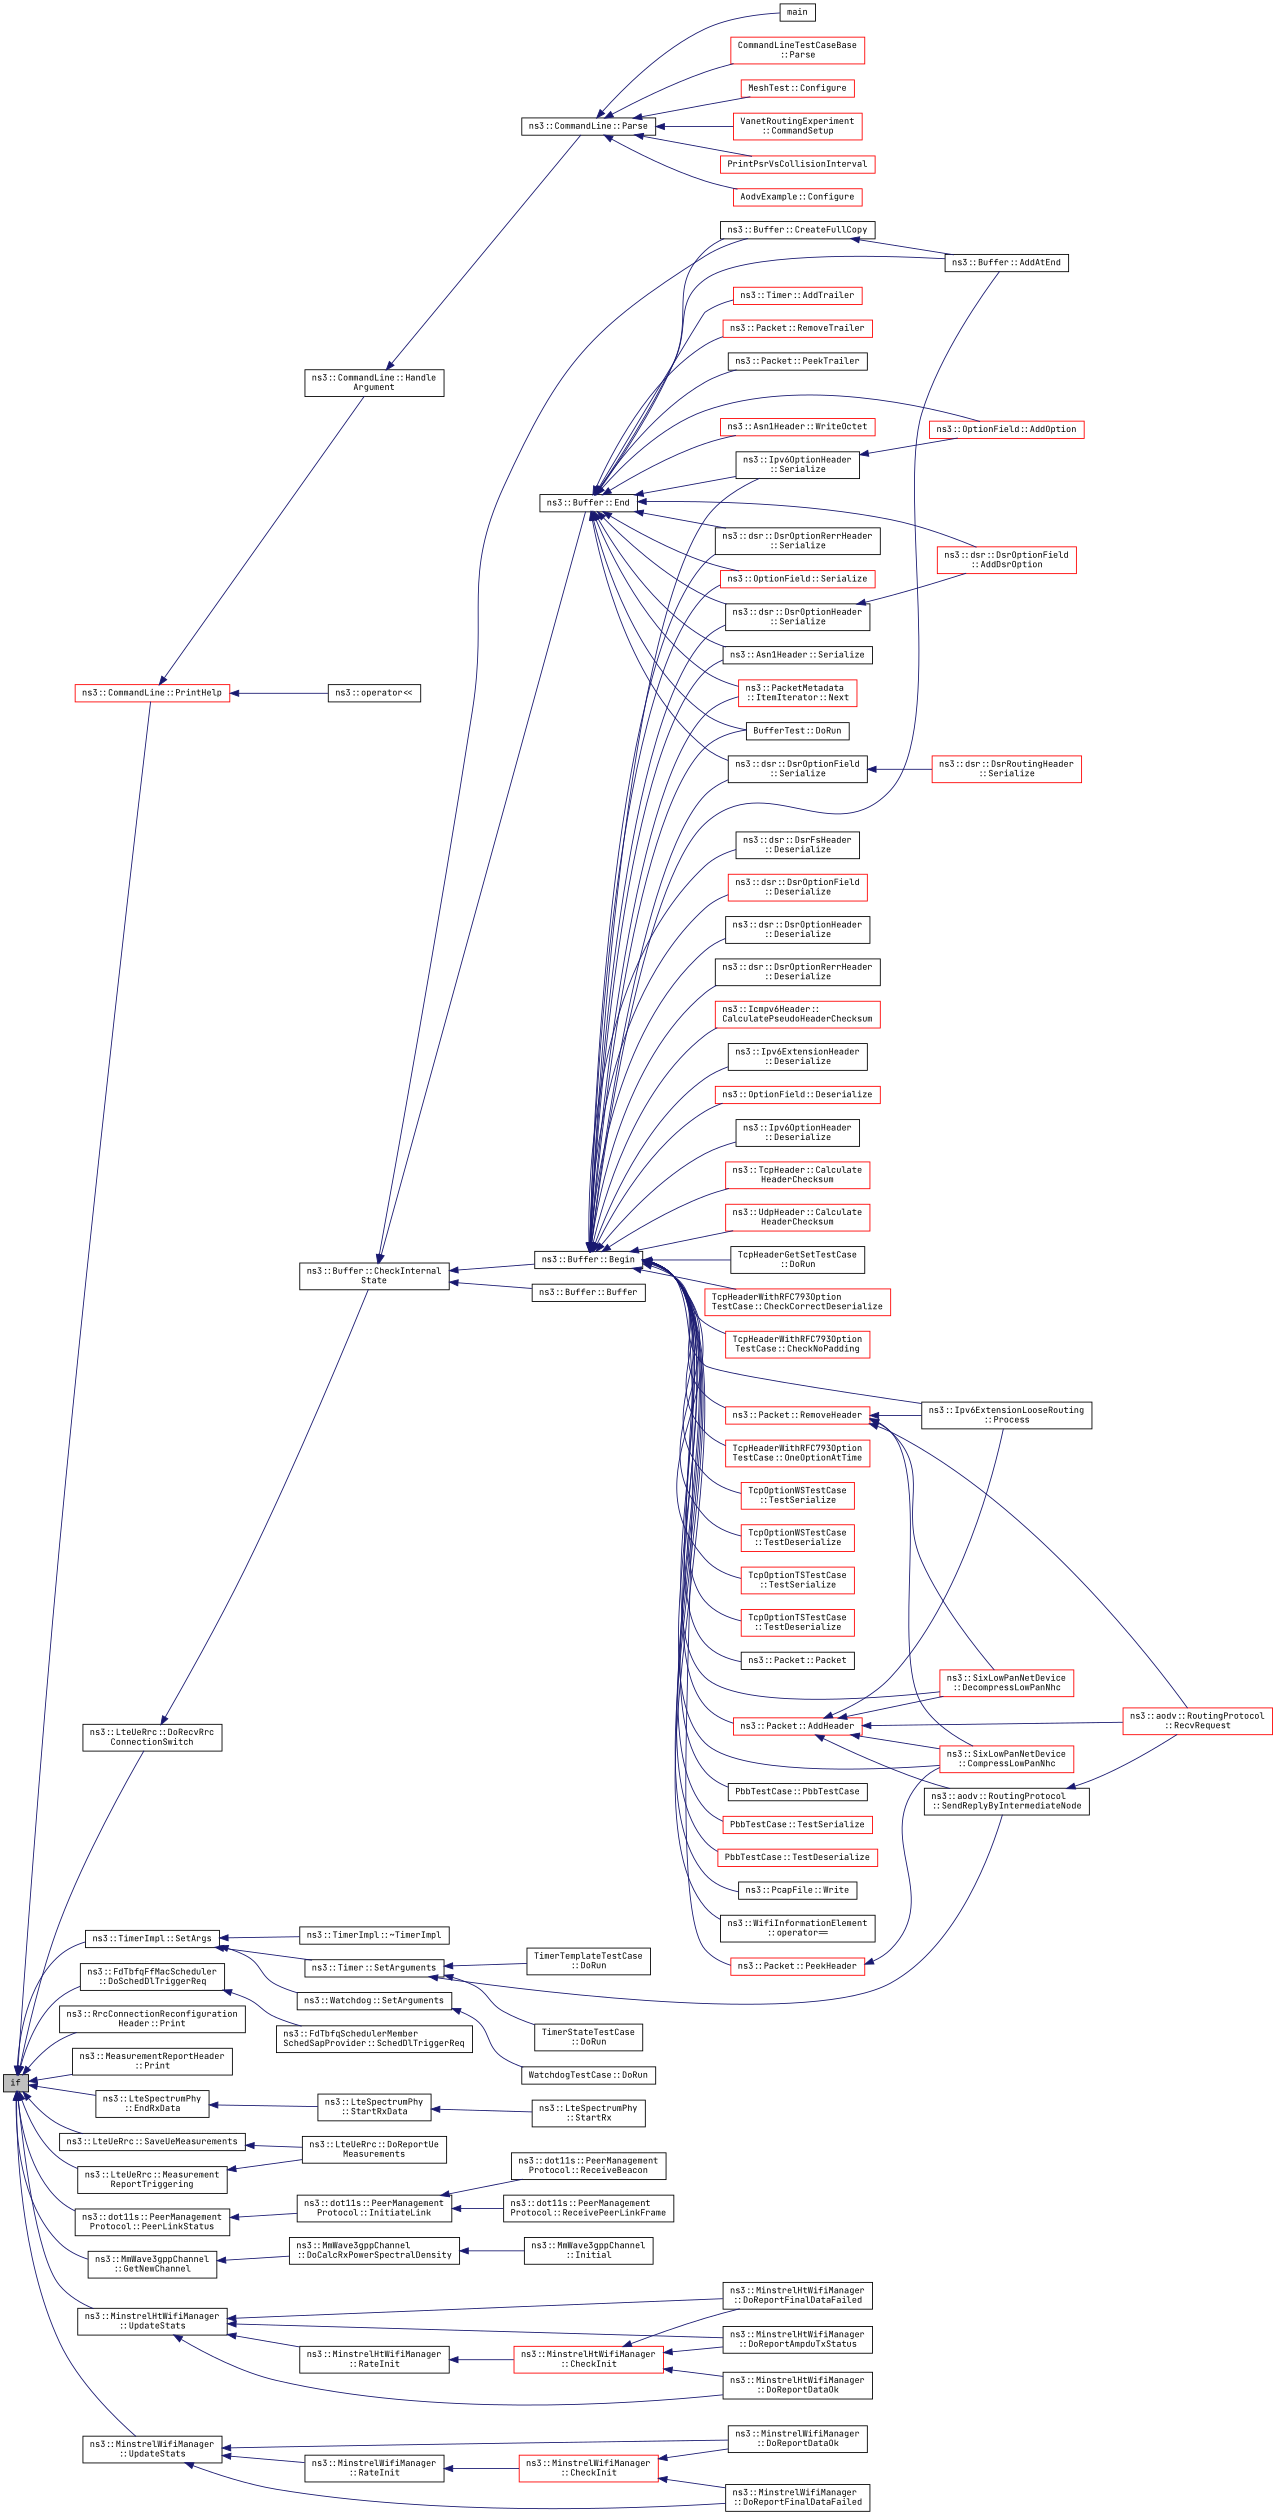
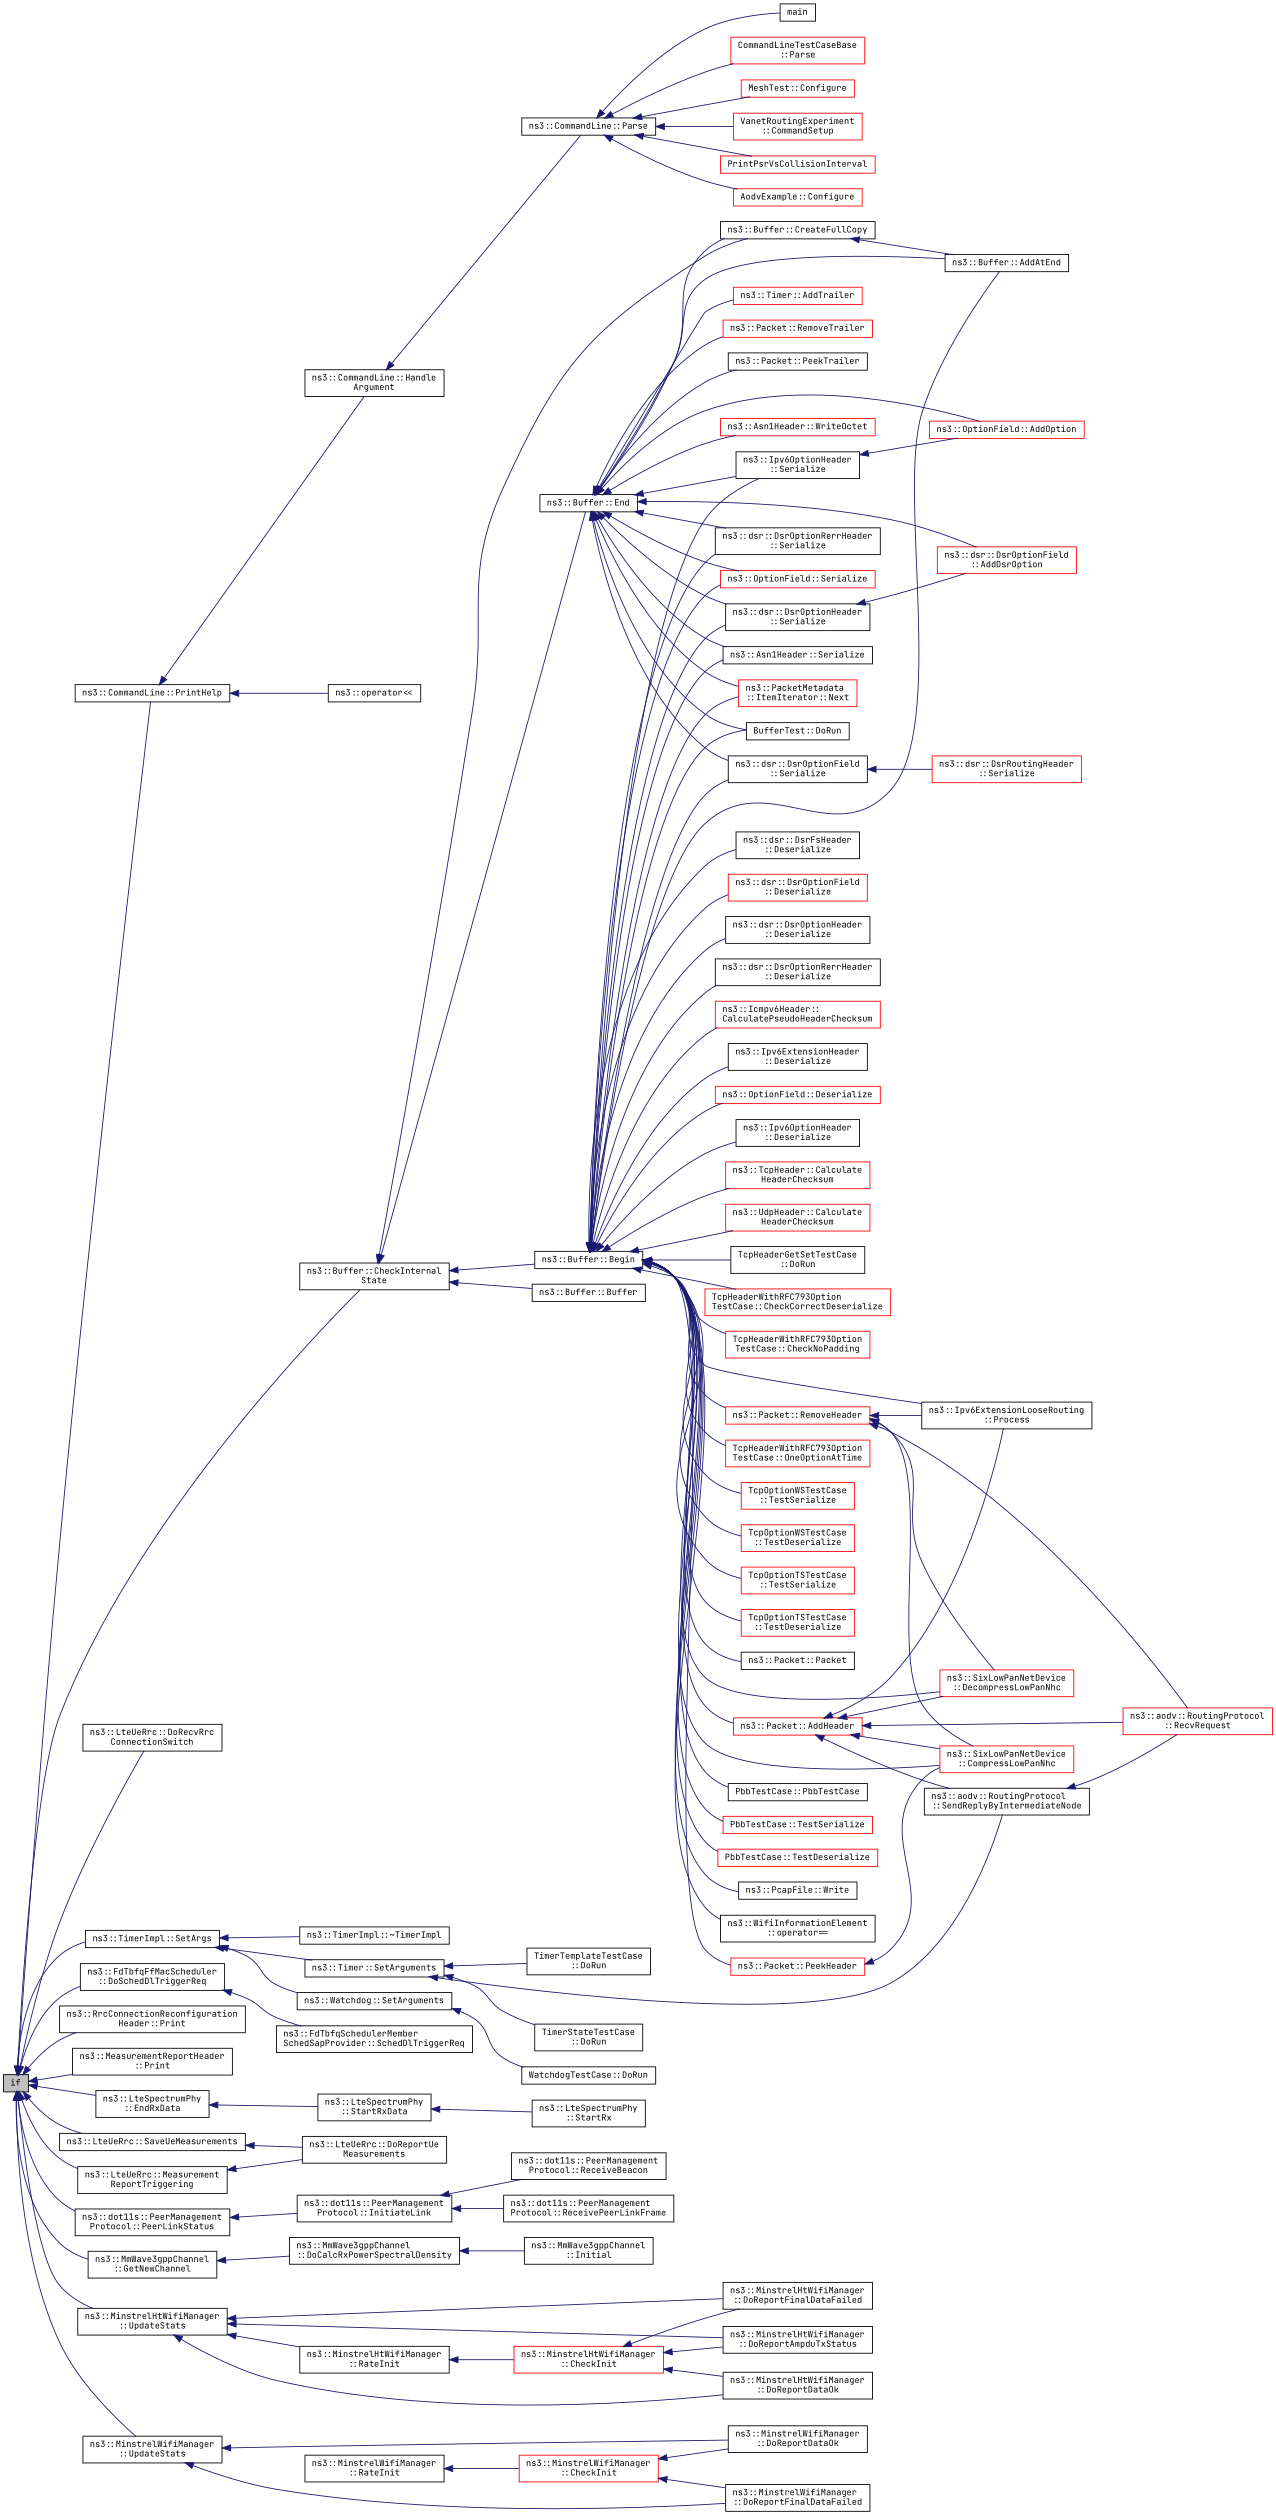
(152, 693) -> (152, 693)
(274, 1507) -> (96, 1638)
(268, 2459) -> none
